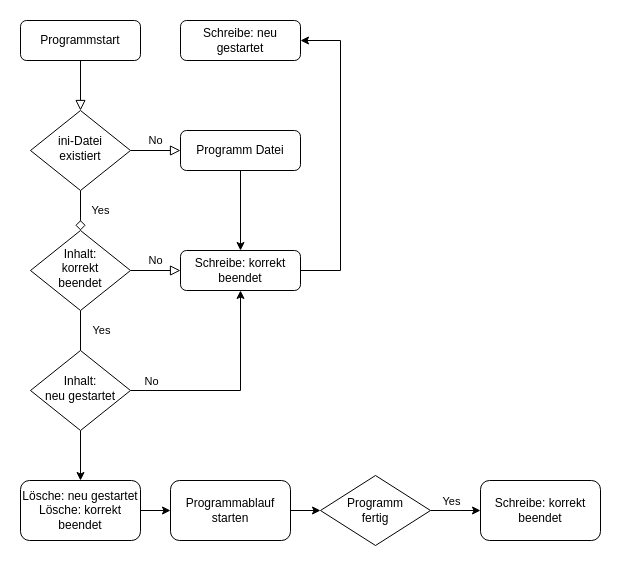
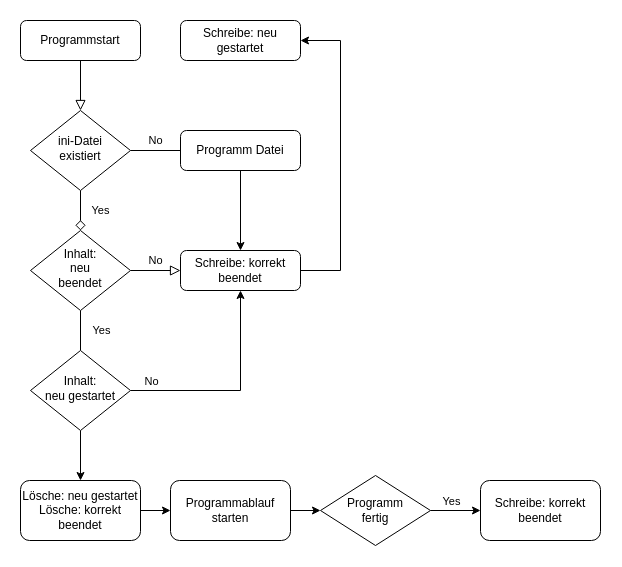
(169, 151) -> (173, 151)
(81, 269) -> (81, 269)
